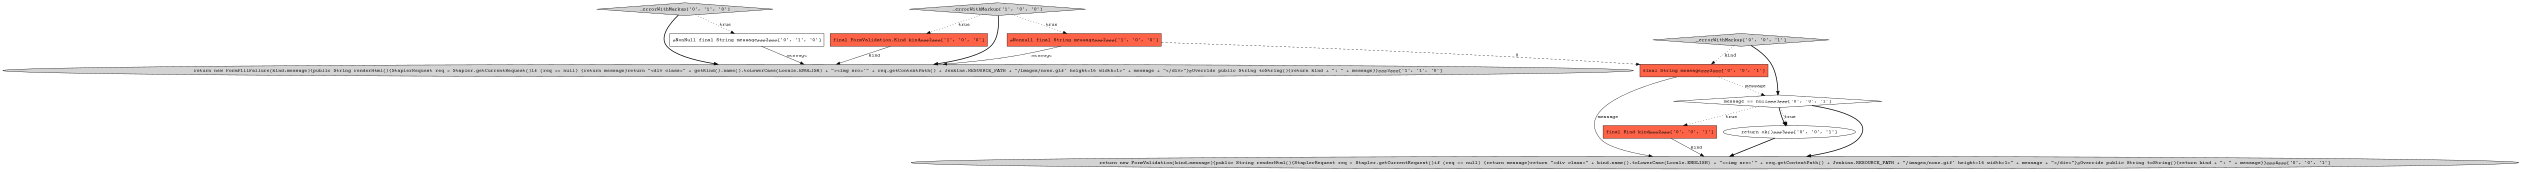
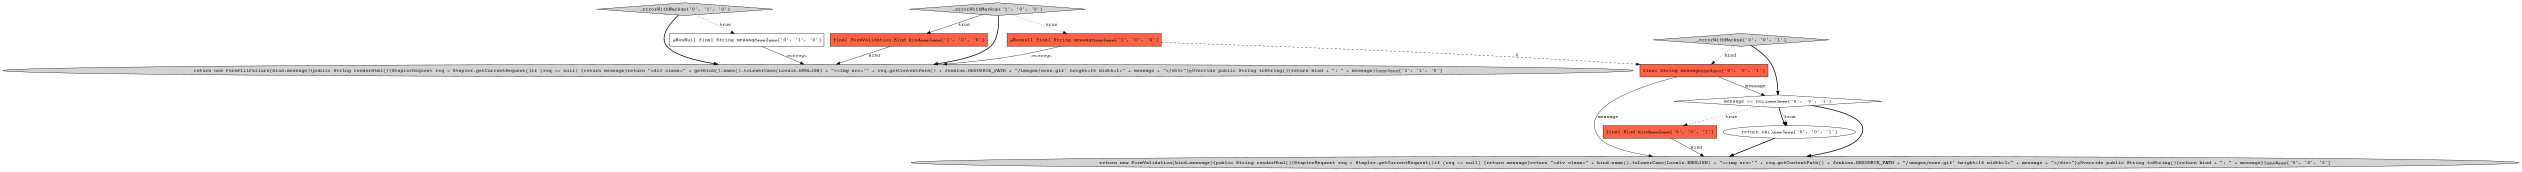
(956, 23) -> (956, 23)
(1740, 86) -> (1740, 86)
